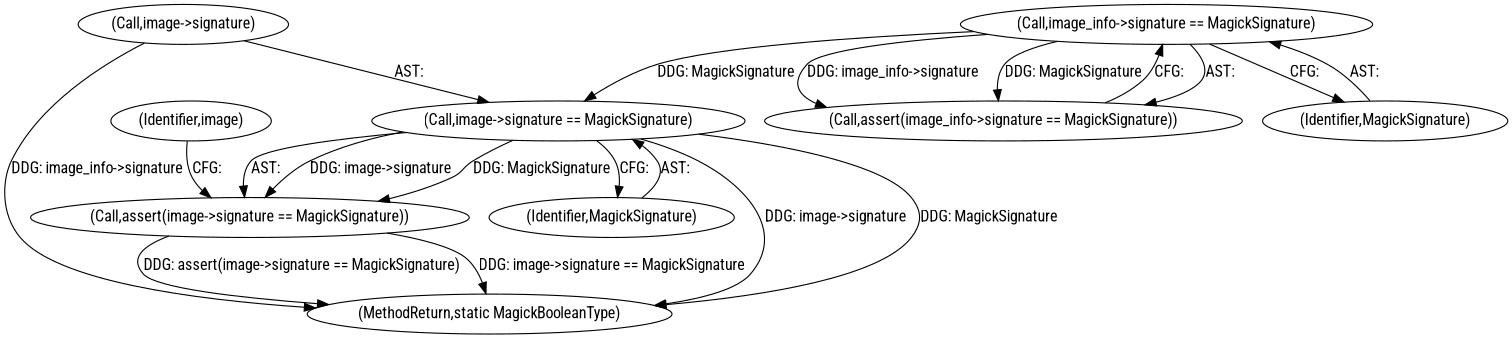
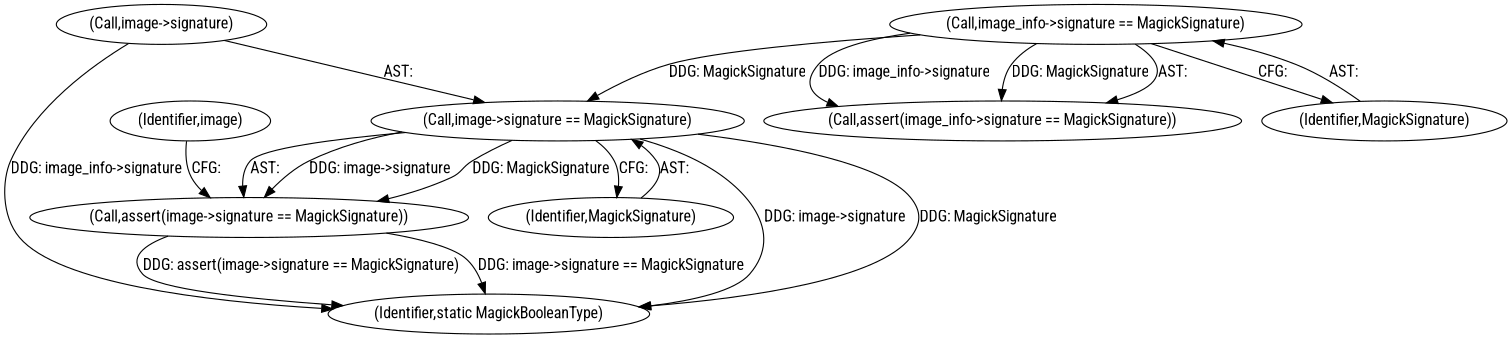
(1137, 85) -> none
(490, 314) -> (489, 314)
